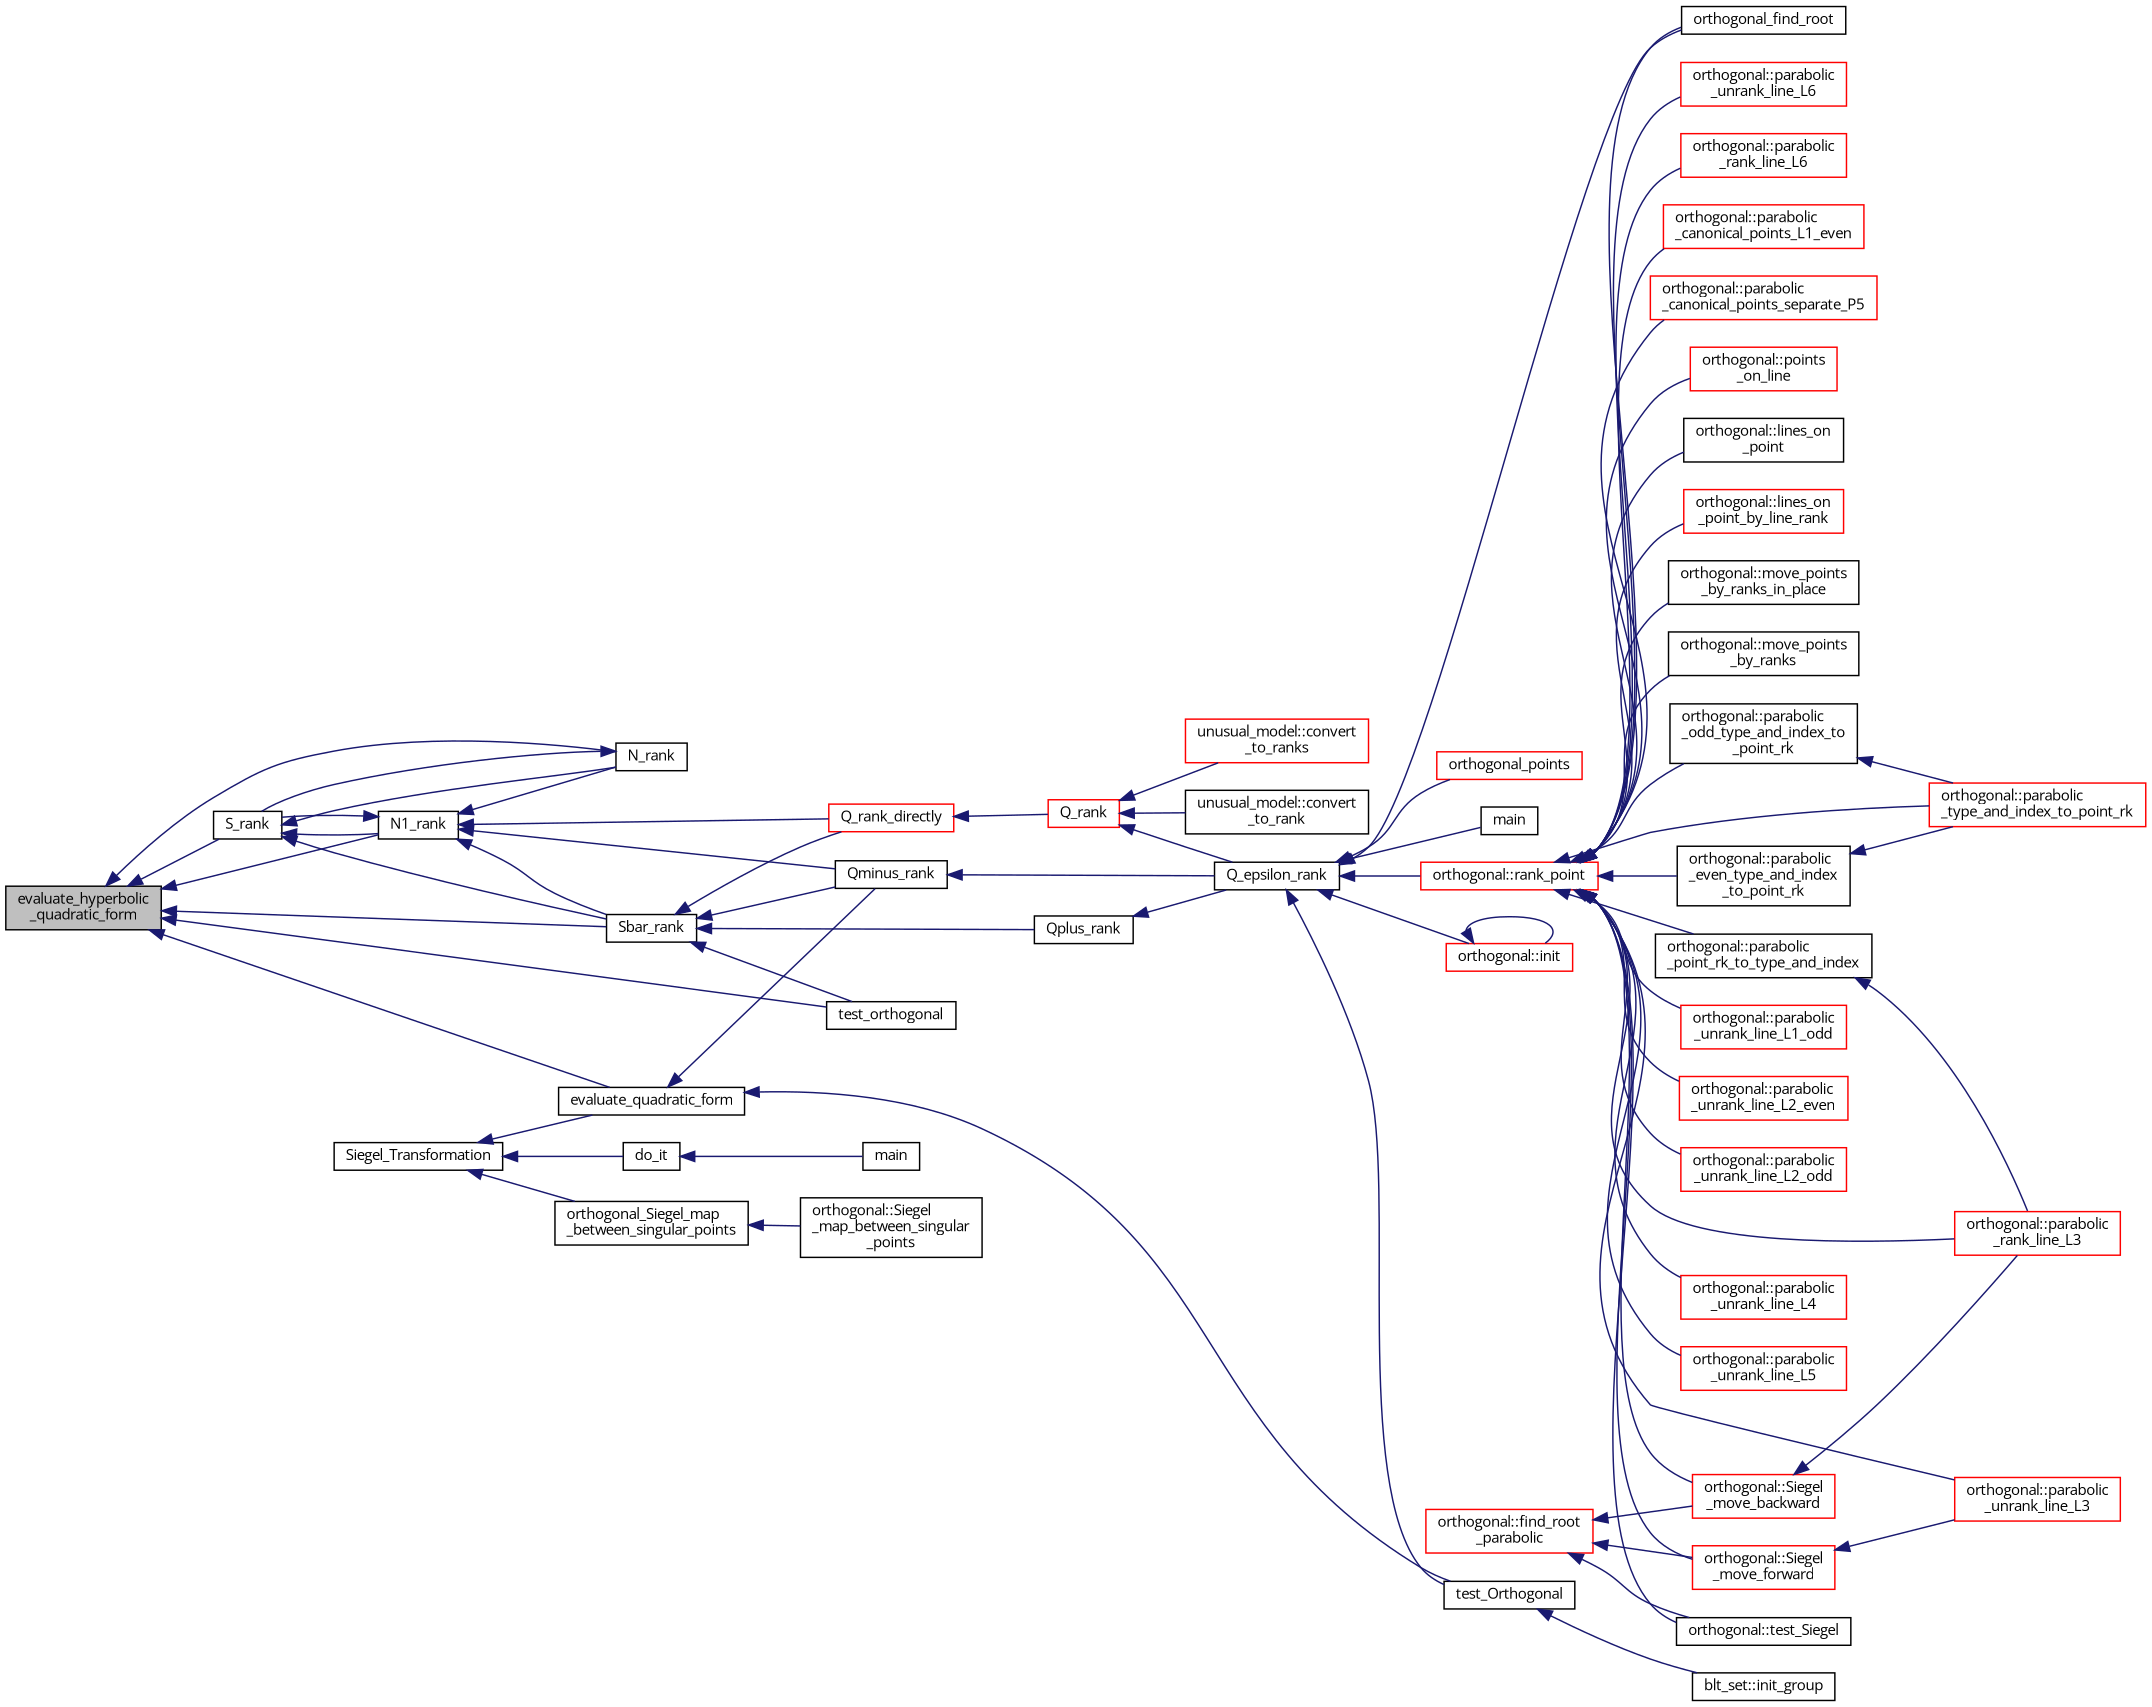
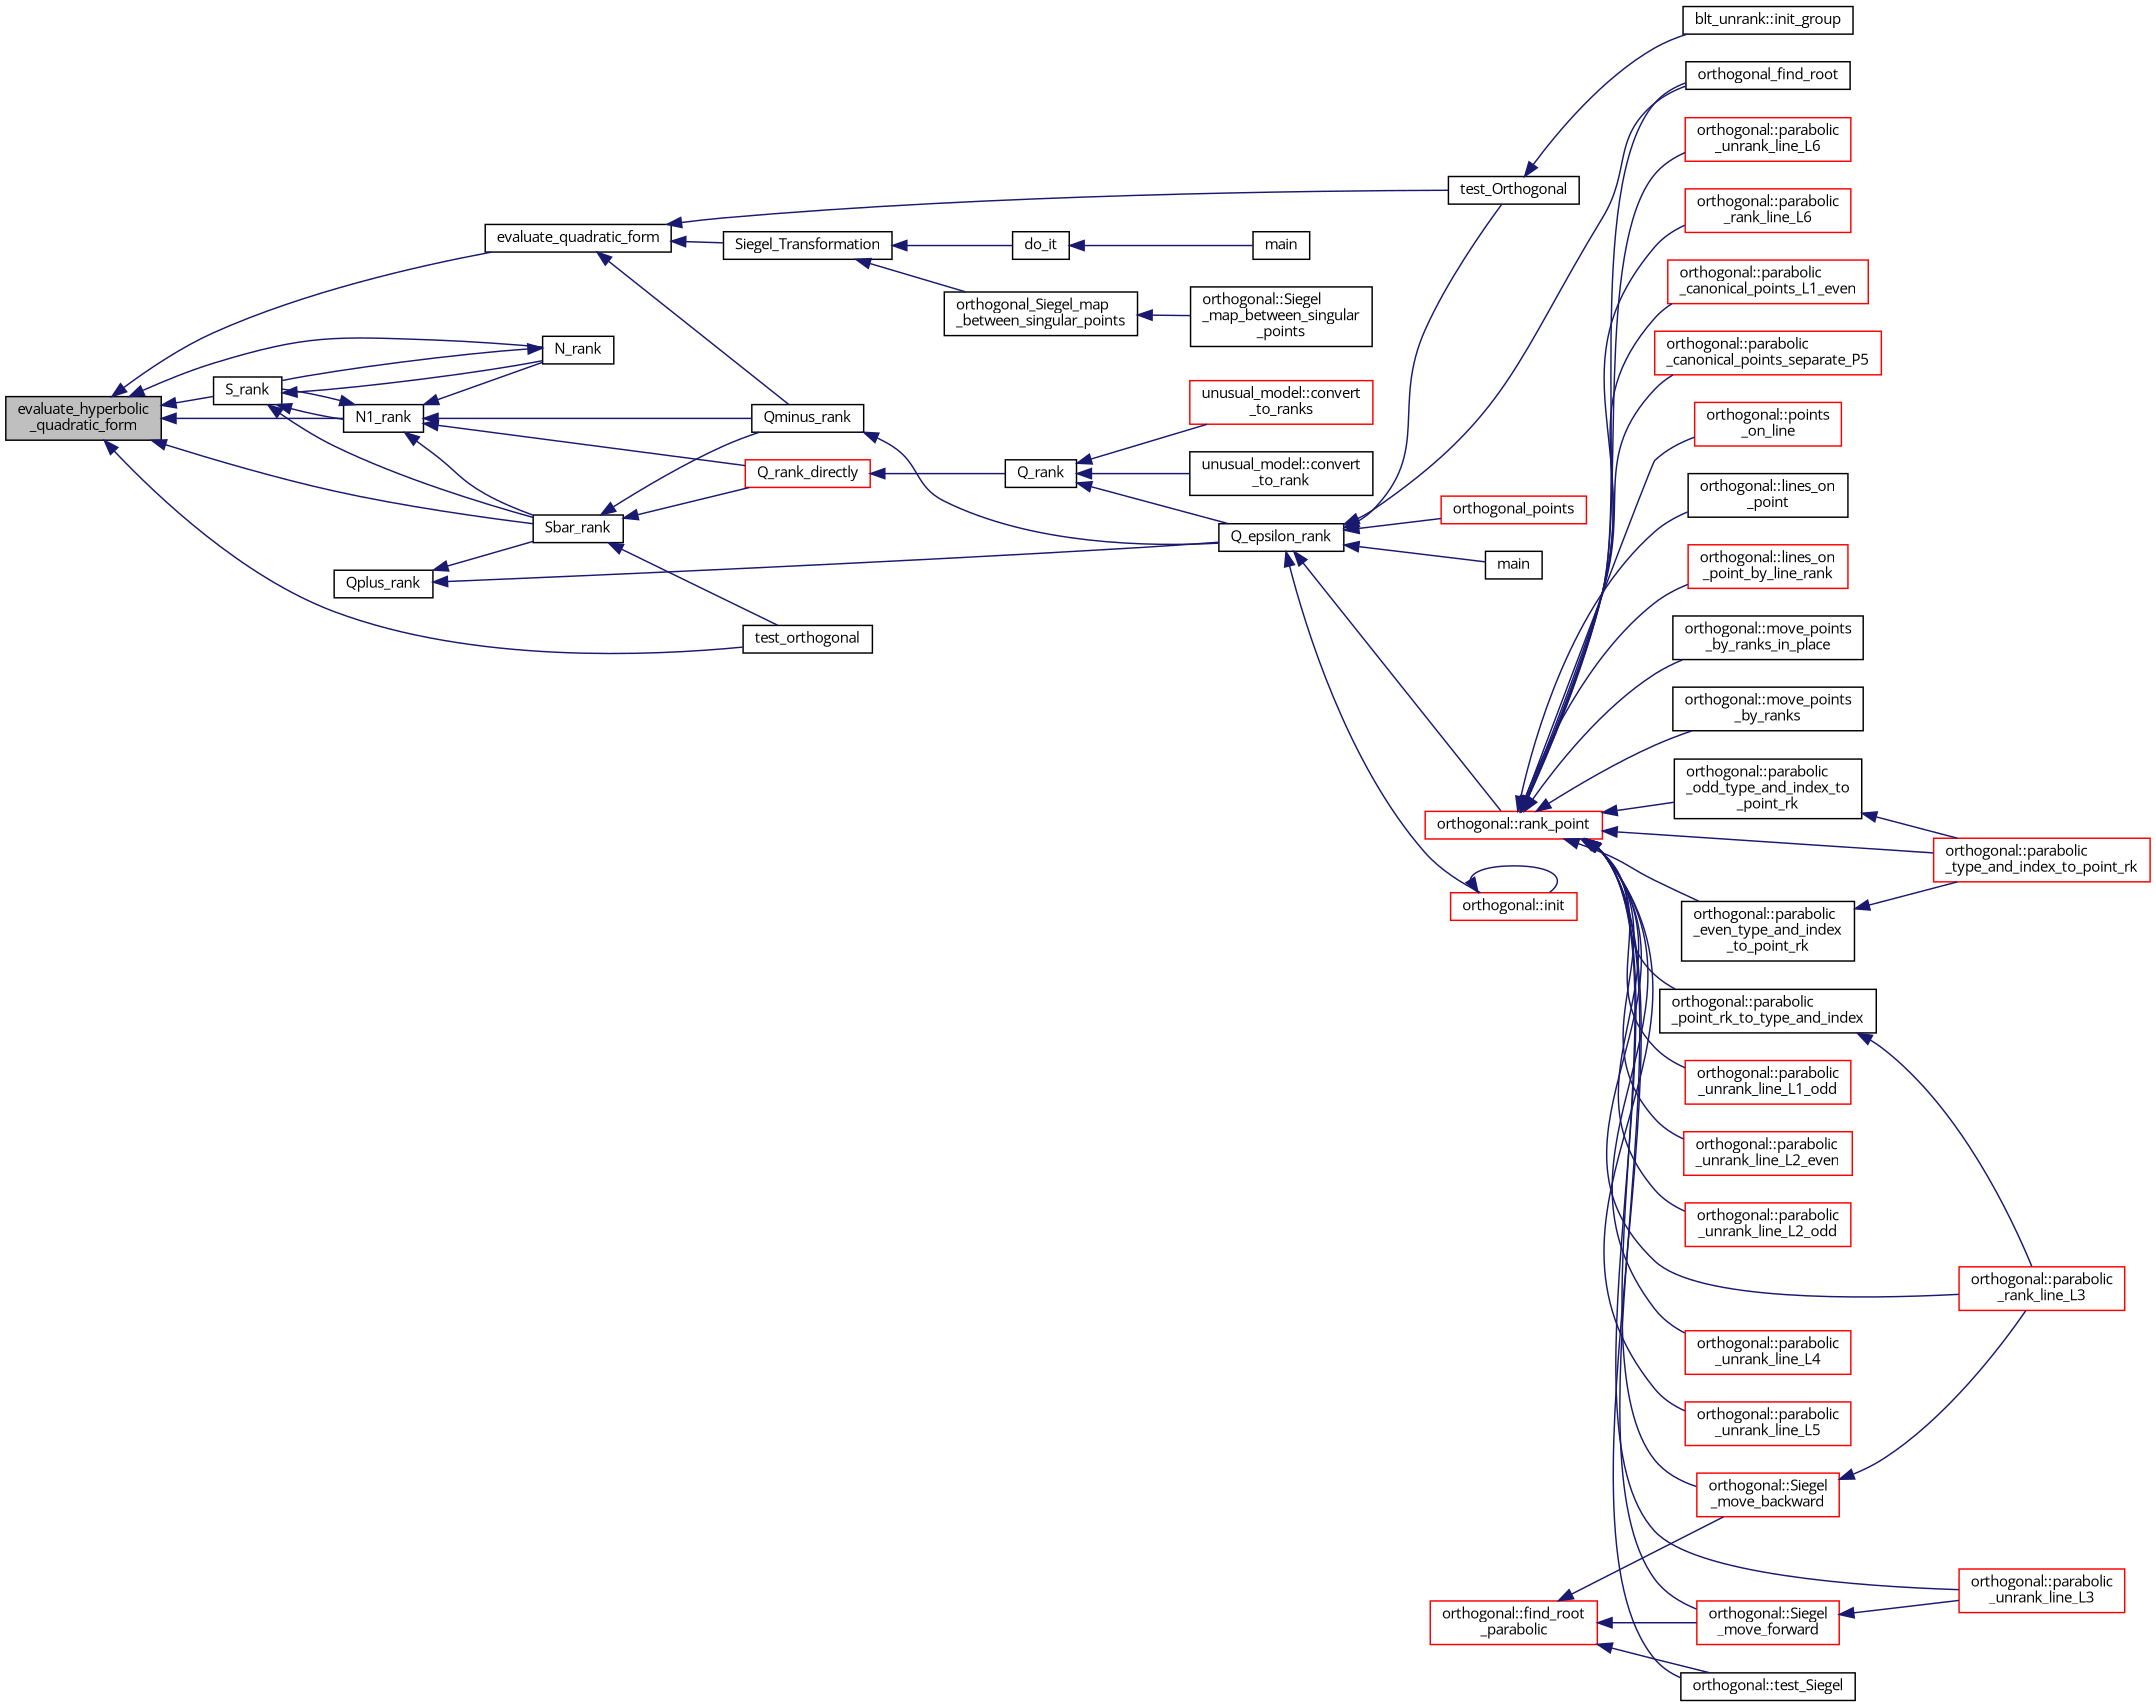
(1084, 814) -> (1041, 474)
(873, 929) -> (490, 554)
(542, 1127) -> (705, 242)
(1764, 1687) -> (1768, 20)
